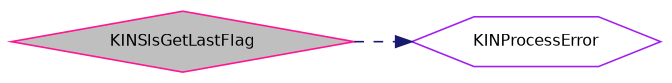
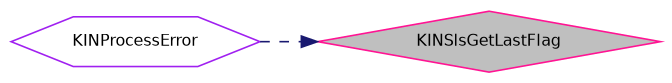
(375, 42) -> (281, 42)
